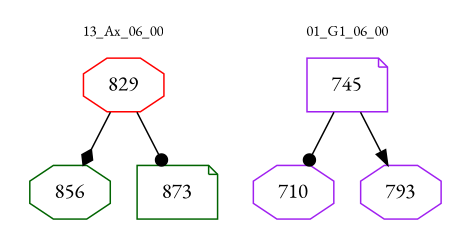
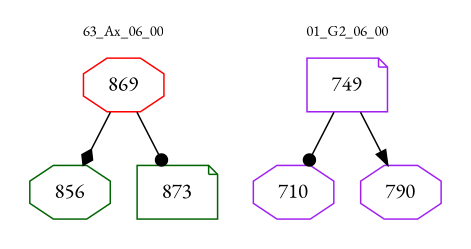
(124, 32) -> (124, 32)
(347, 32) -> (347, 32)
(124, 85) -> (124, 85)
(347, 85) -> (347, 85)
(401, 192) -> (401, 192)
